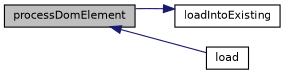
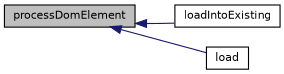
(149, 9) -> (161, 23)
